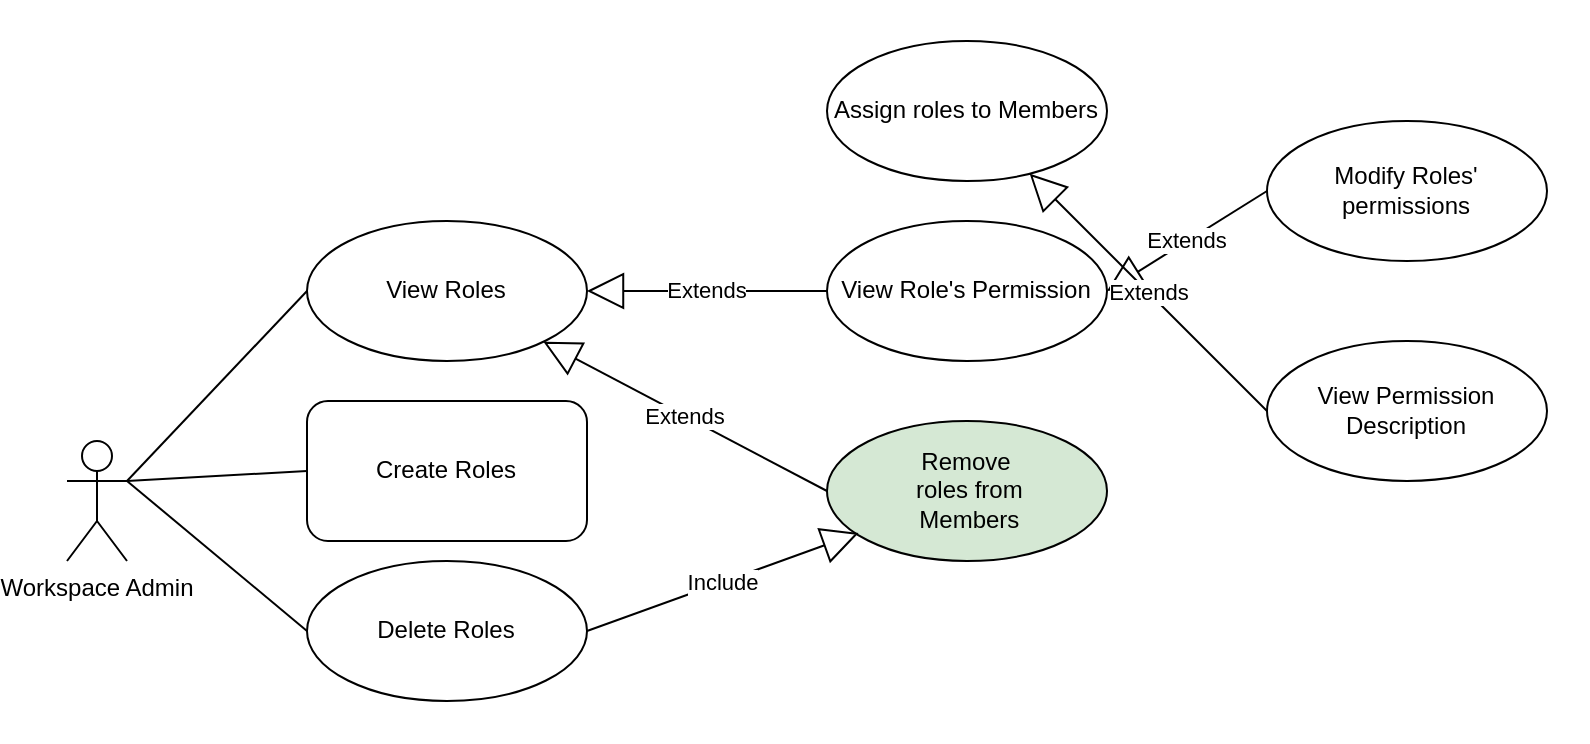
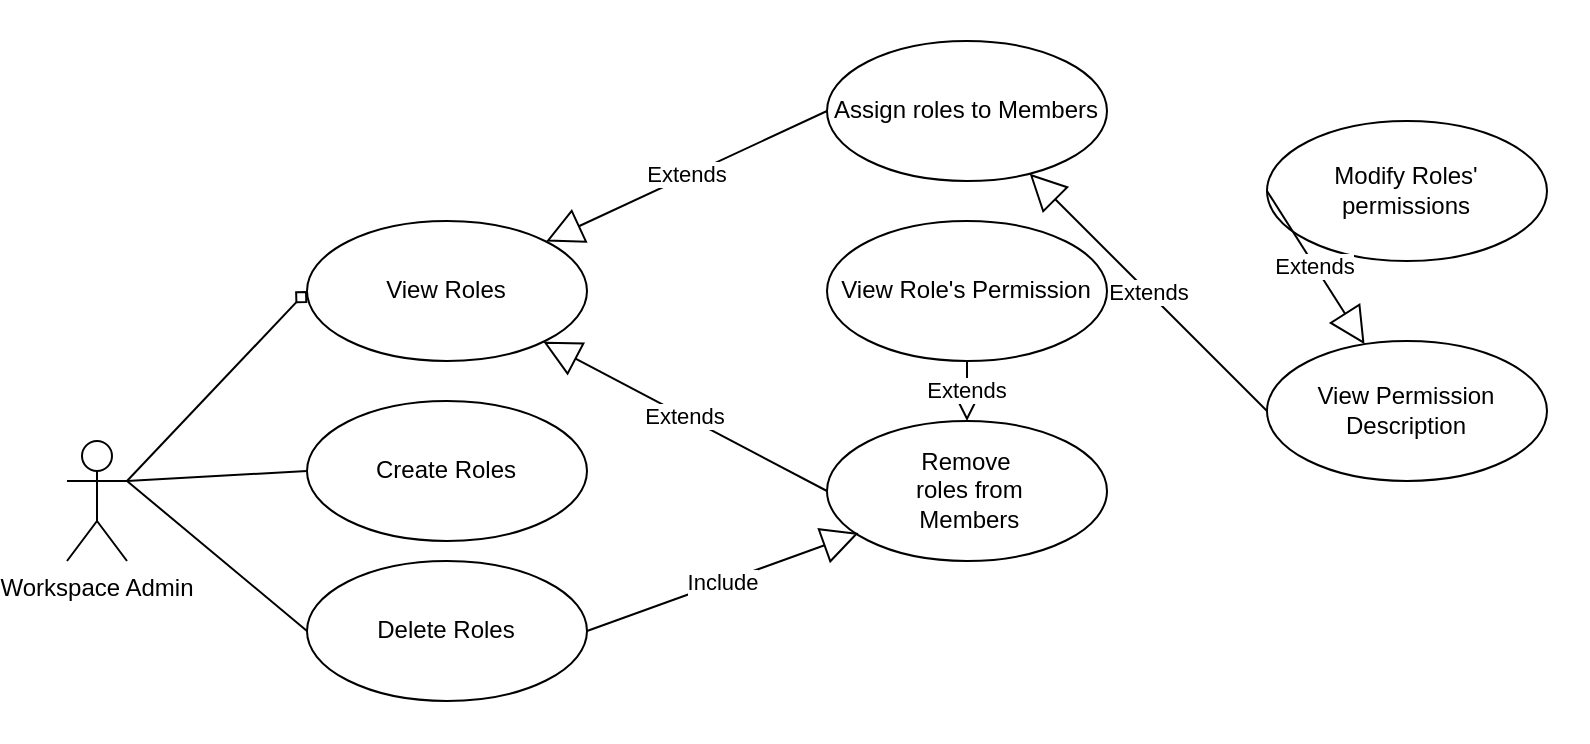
none -> (750, 147)
(1236, 210) -> (1306, 252)
(726, 291) -> (967, 372)
(301, 298) -> (296, 303)
(447, 471) -> (447, 471)
(967, 491) -> (967, 491)
